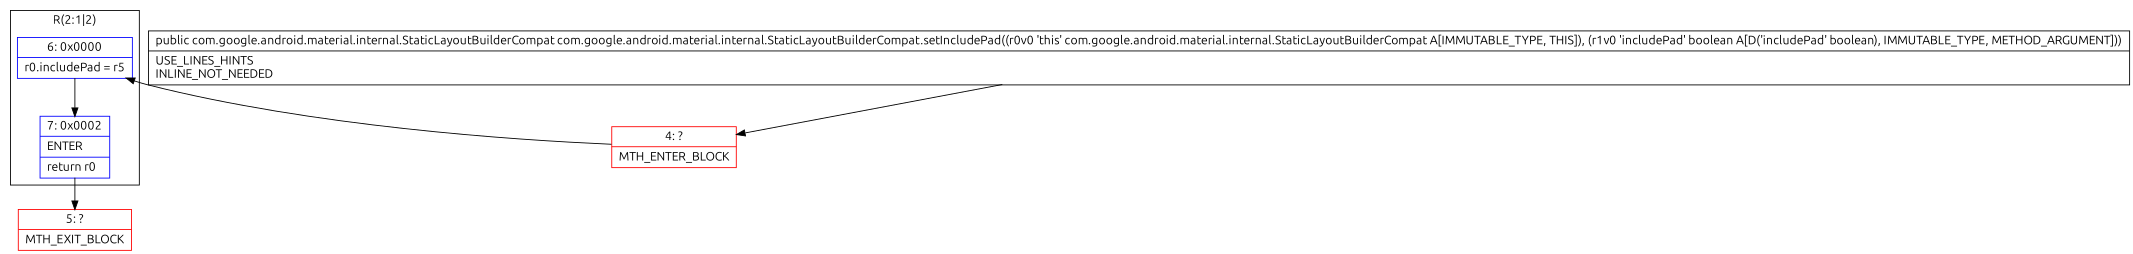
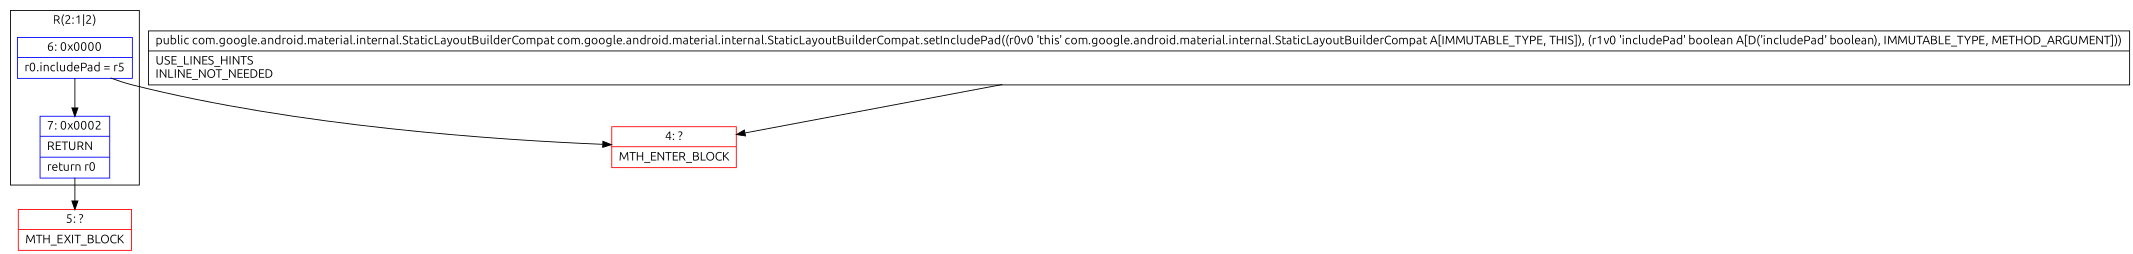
(371, 125) -> (355, 124)
(65, 146) -> (70, 146)
